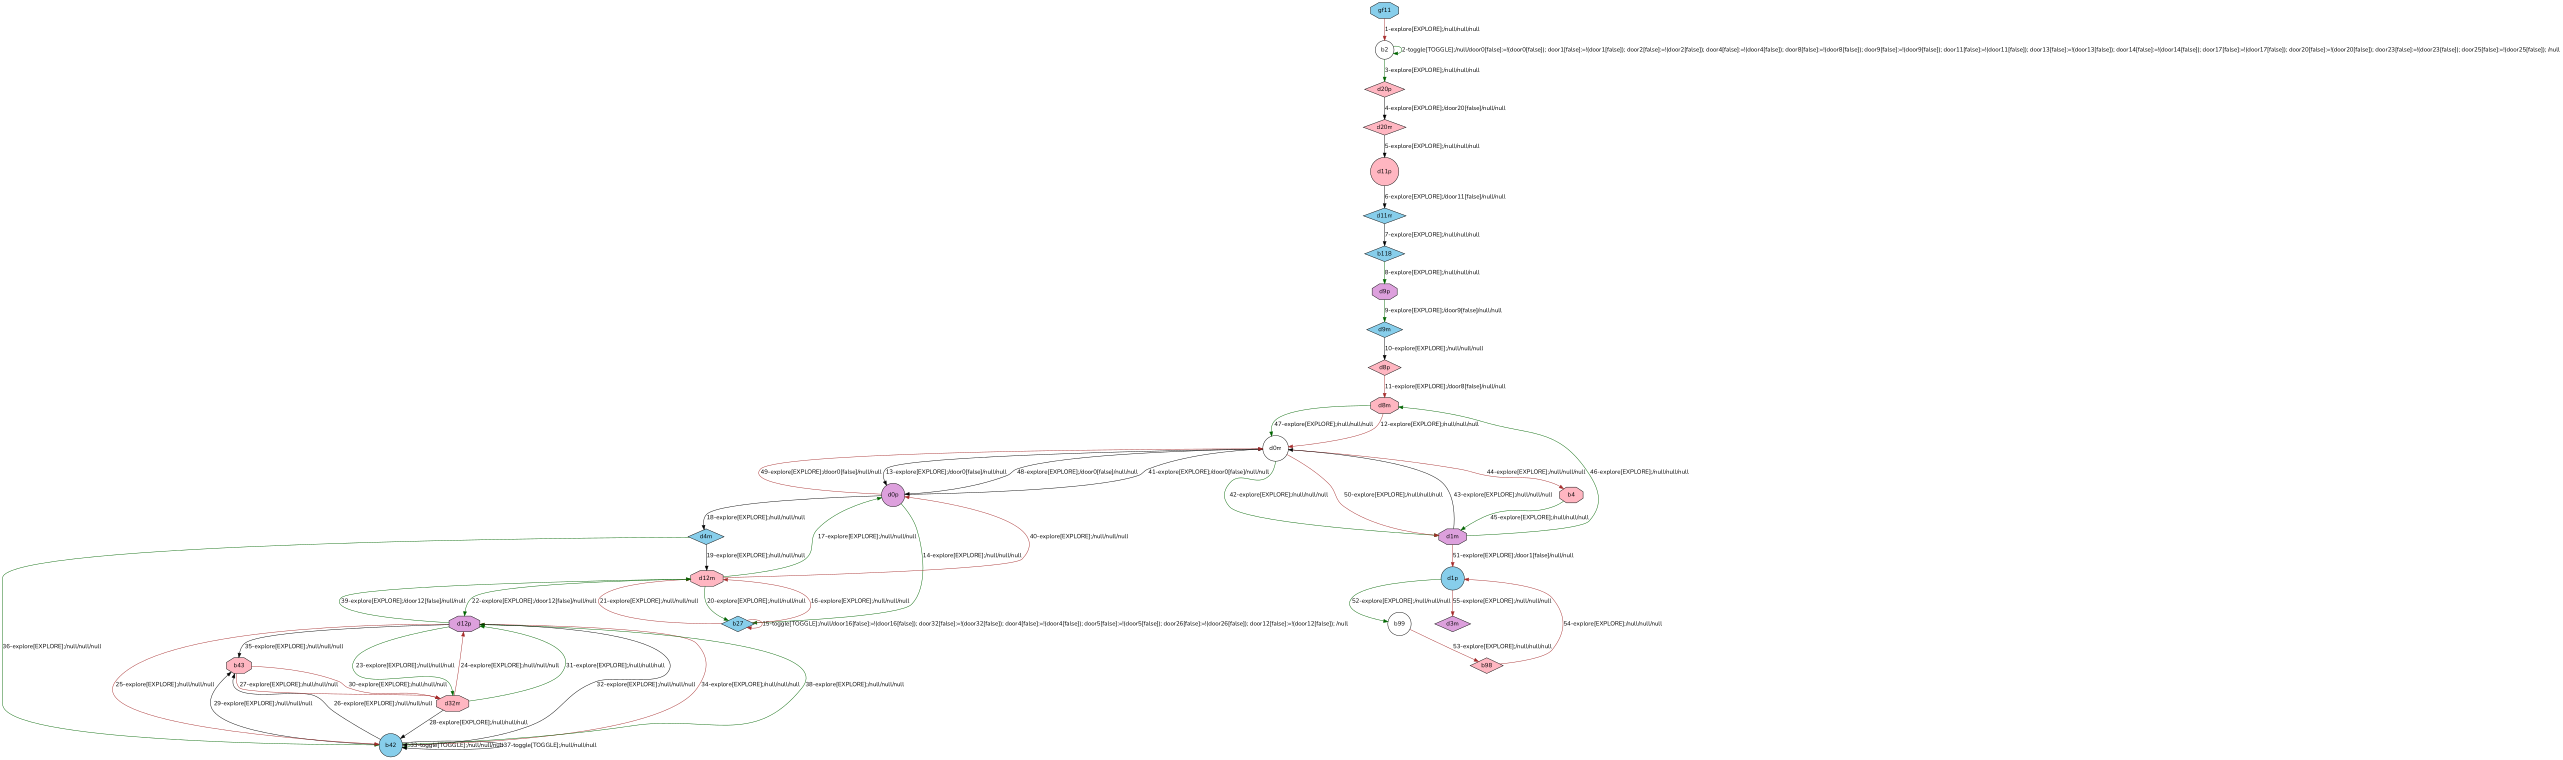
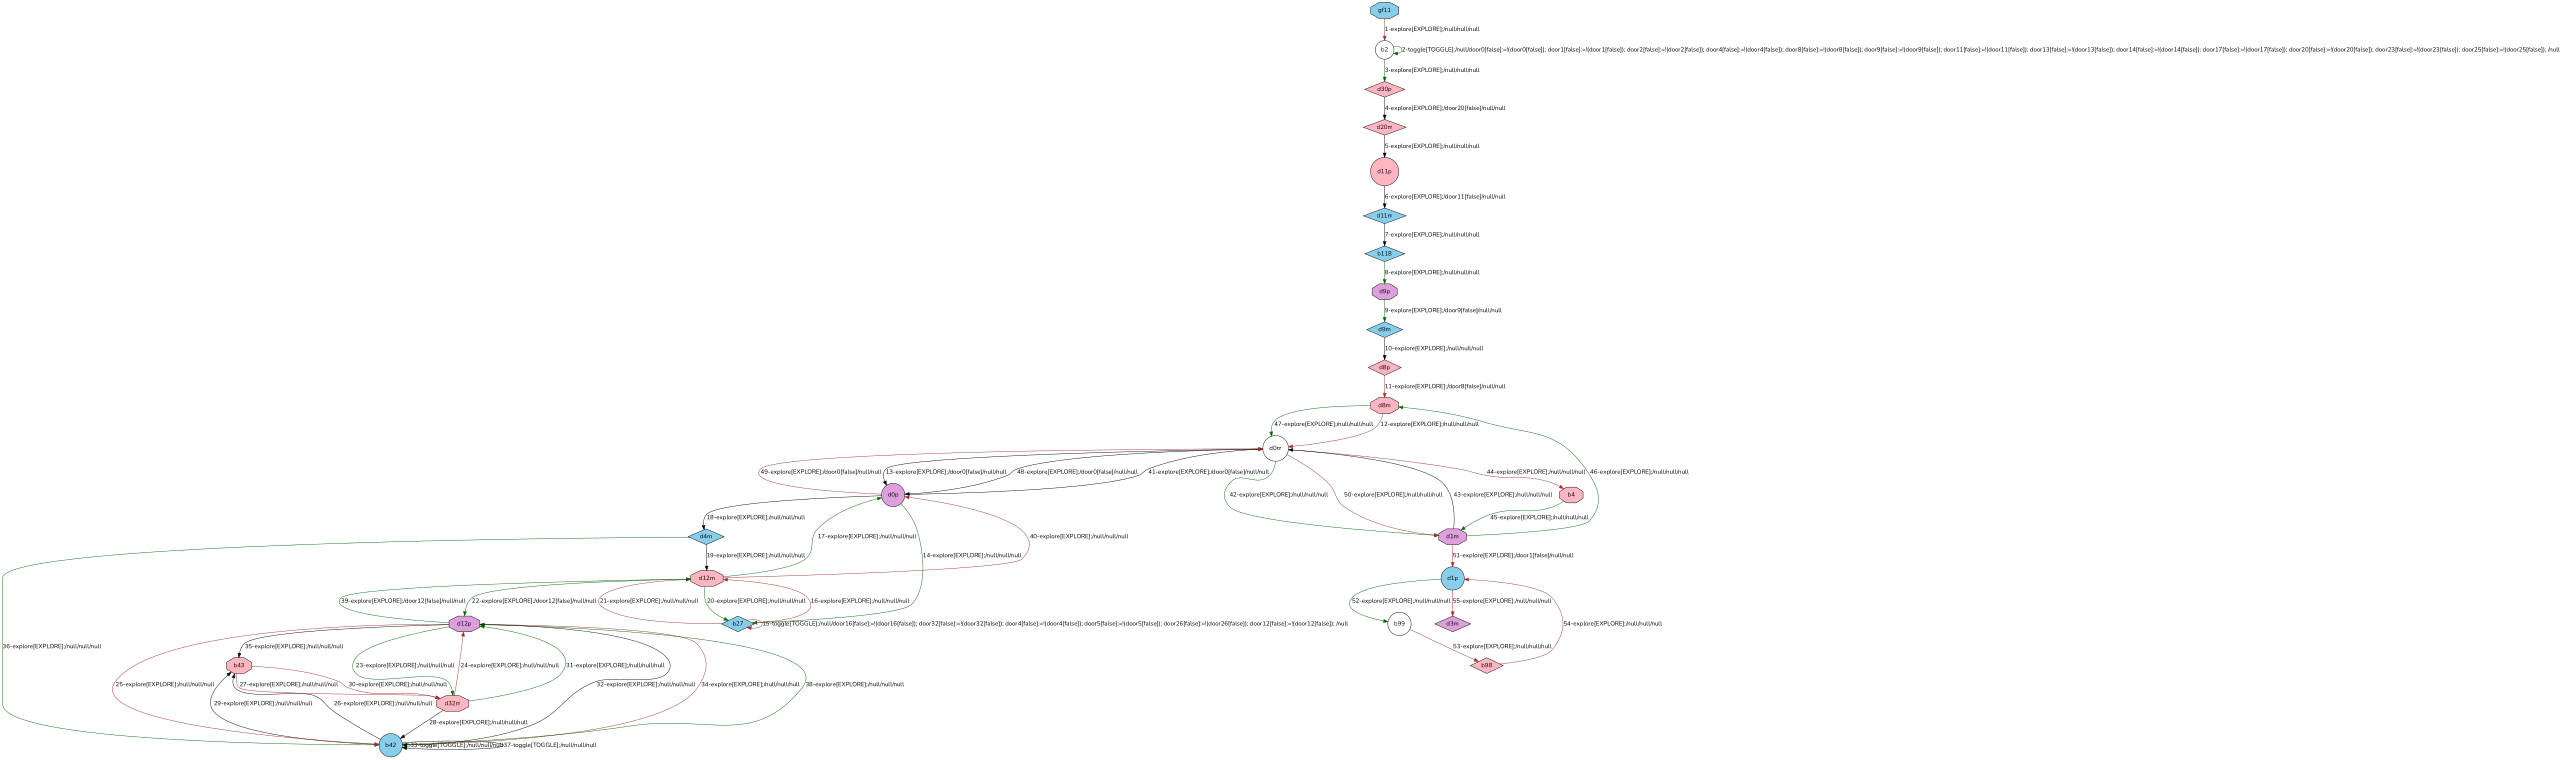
(1385, 89) -> (1385, 89)
